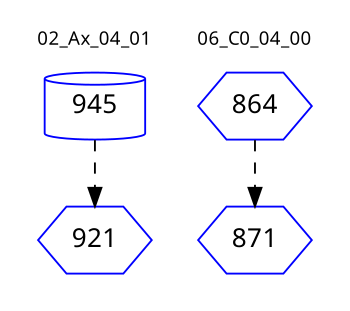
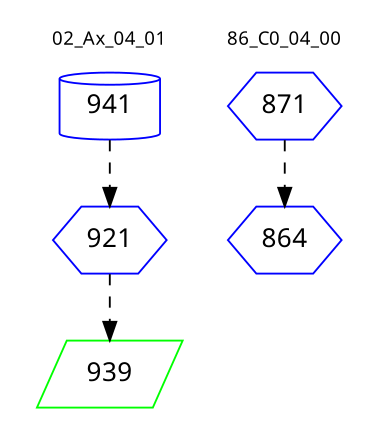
(255, 40) -> (285, 40)
(95, 106) -> (110, 106)
(255, 164) -> (285, 164)
none -> (110, 374)
